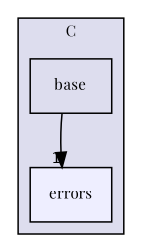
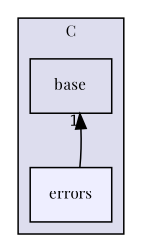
(61, 133) -> (81, 148)
